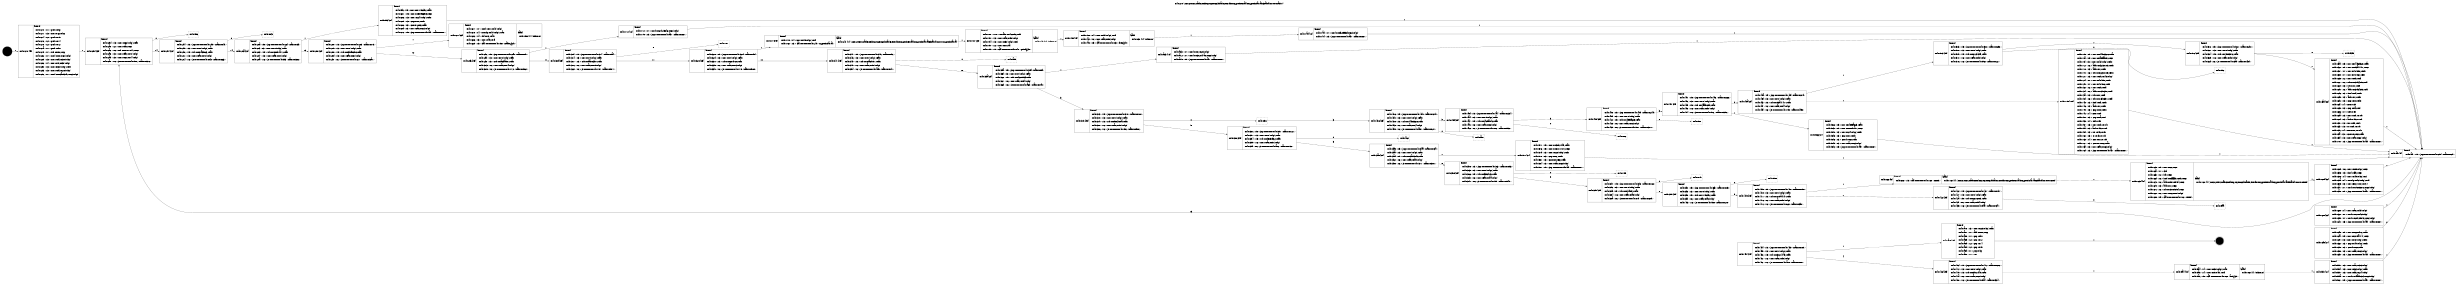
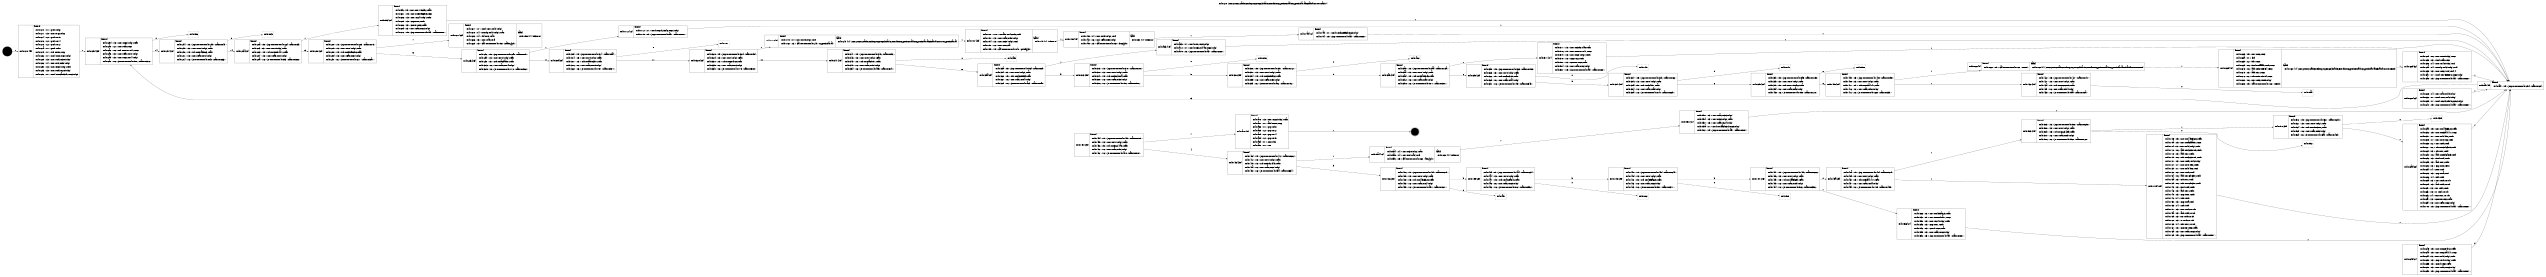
(1318, 121) -> (1338, 171)
